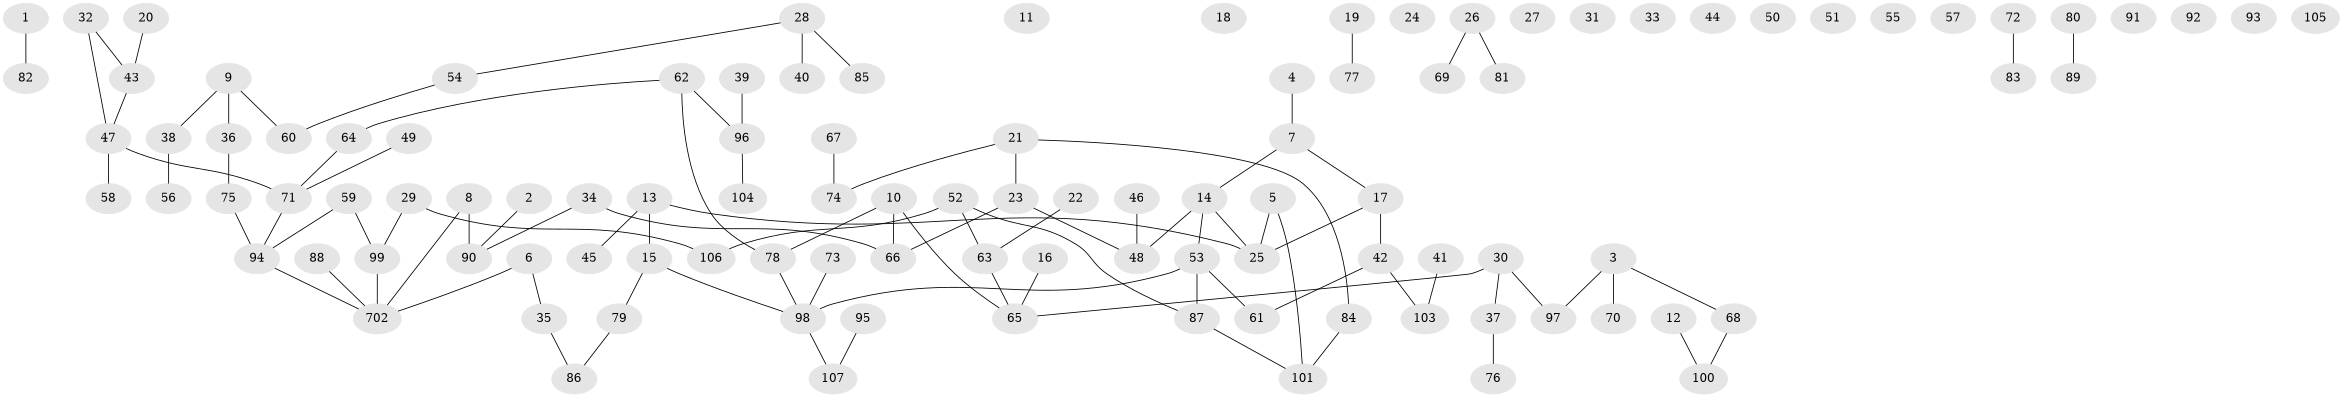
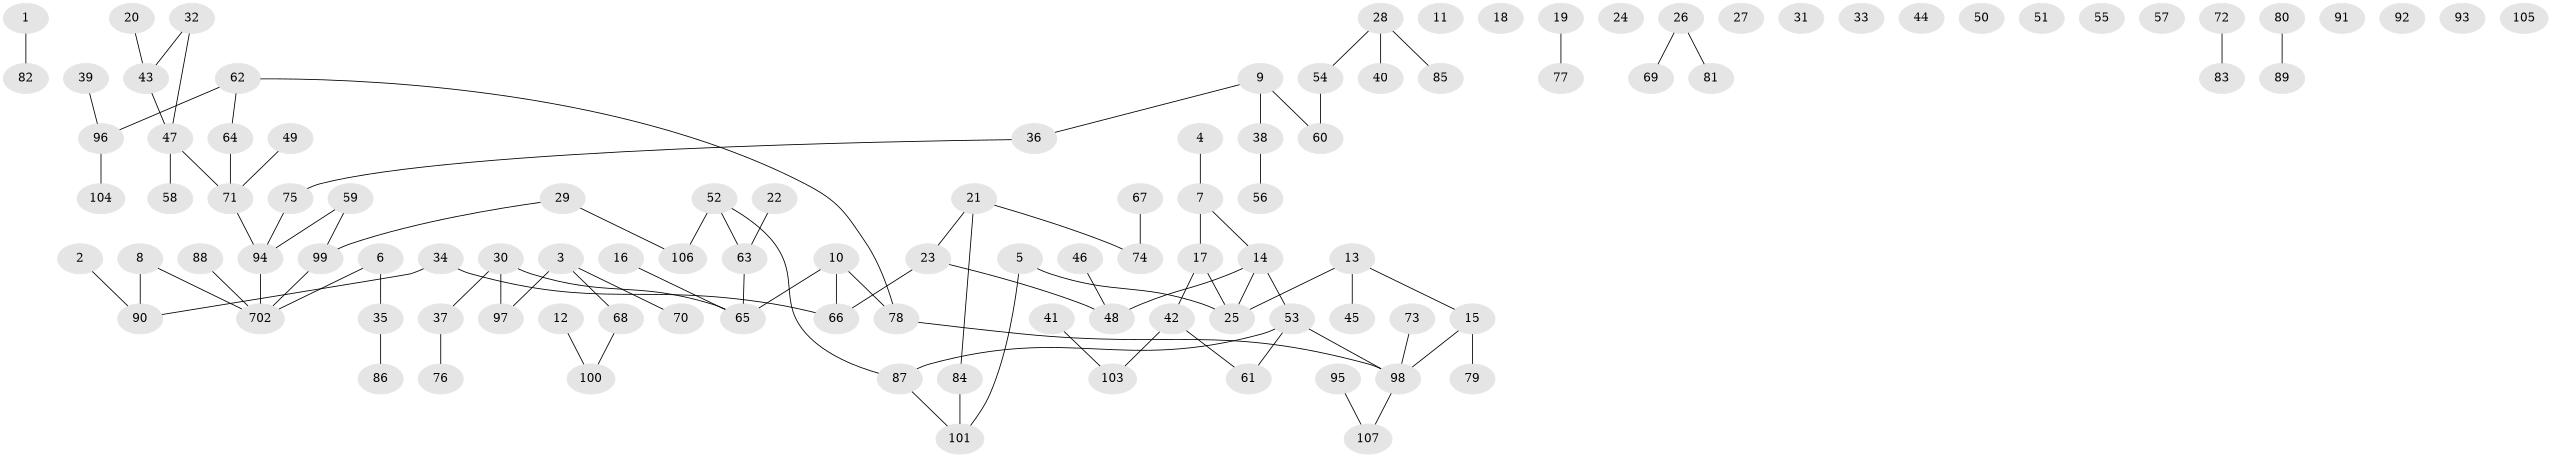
(597, 349) -> none
